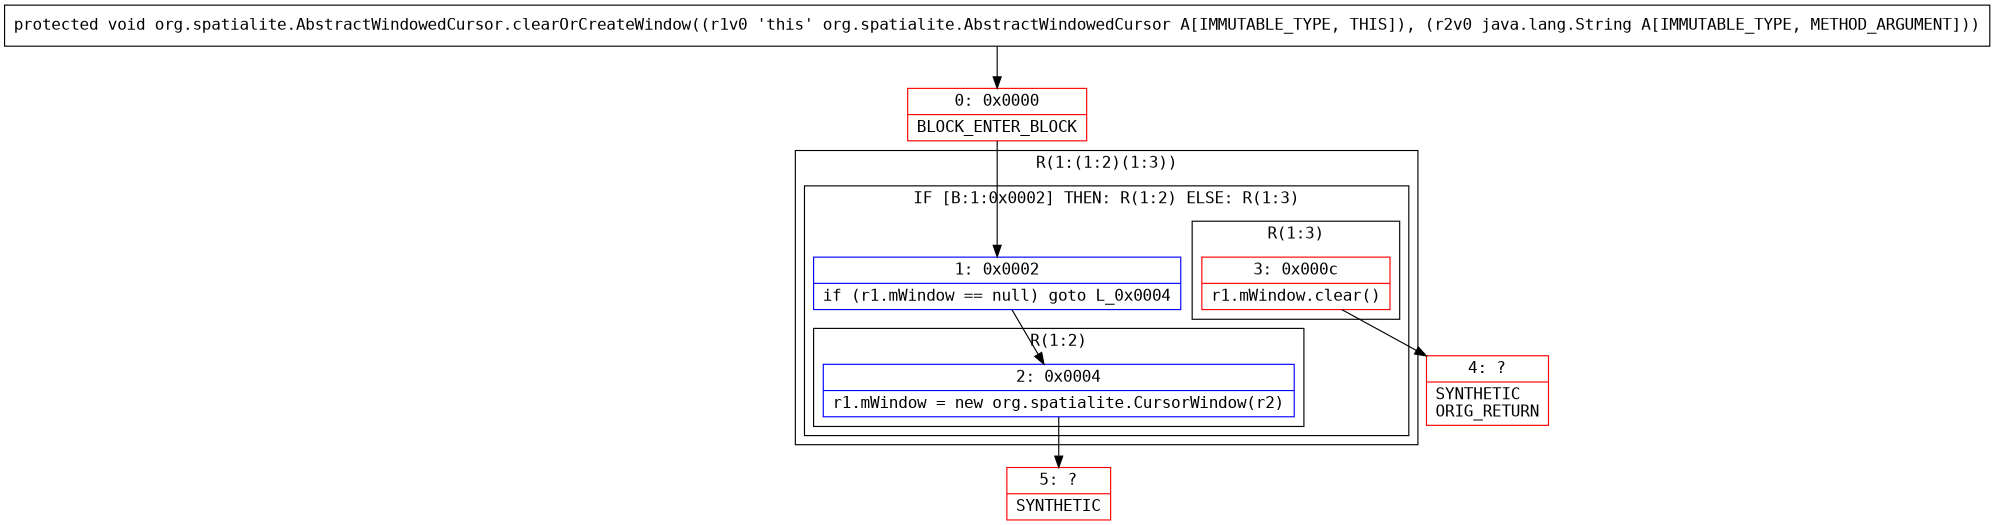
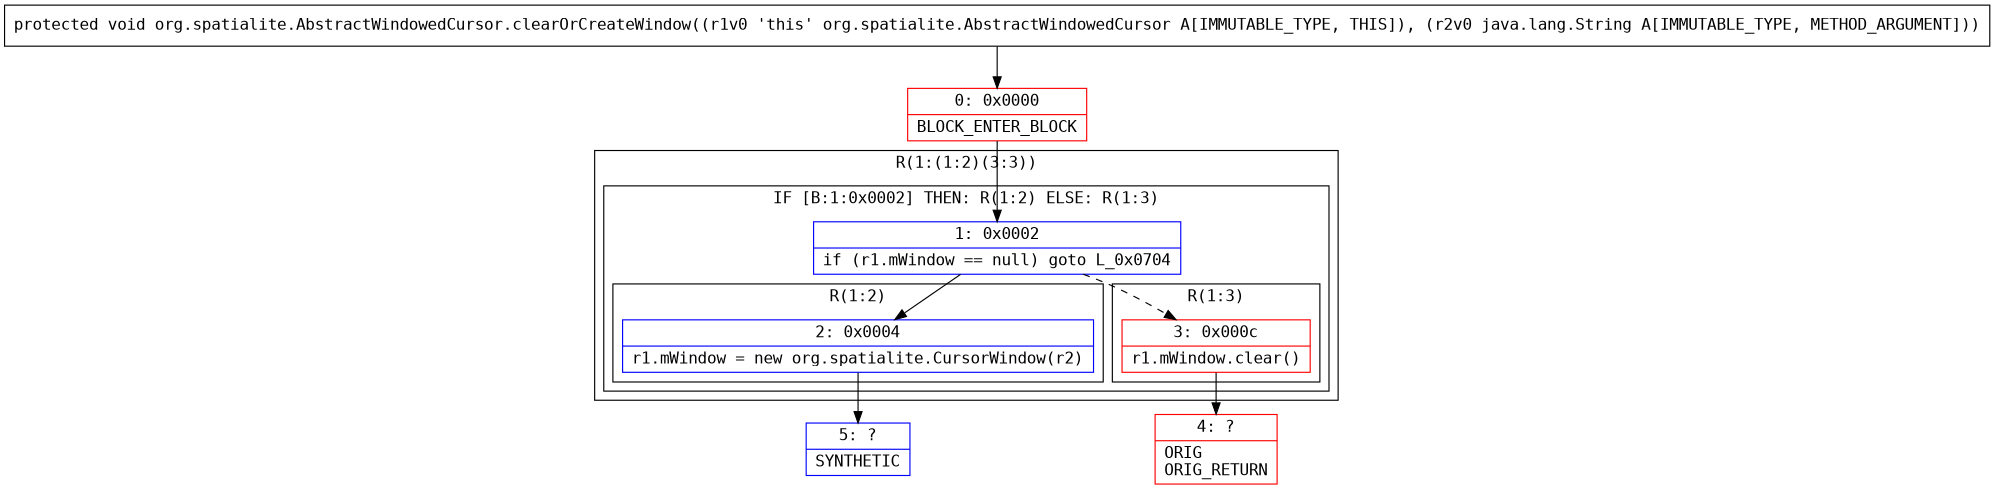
(1107, 164) -> (966, 164)
none -> (1125, 292)
(997, 296) -> (997, 261)
(1478, 395) -> (1184, 453)
(1059, 494) -> (858, 449)
